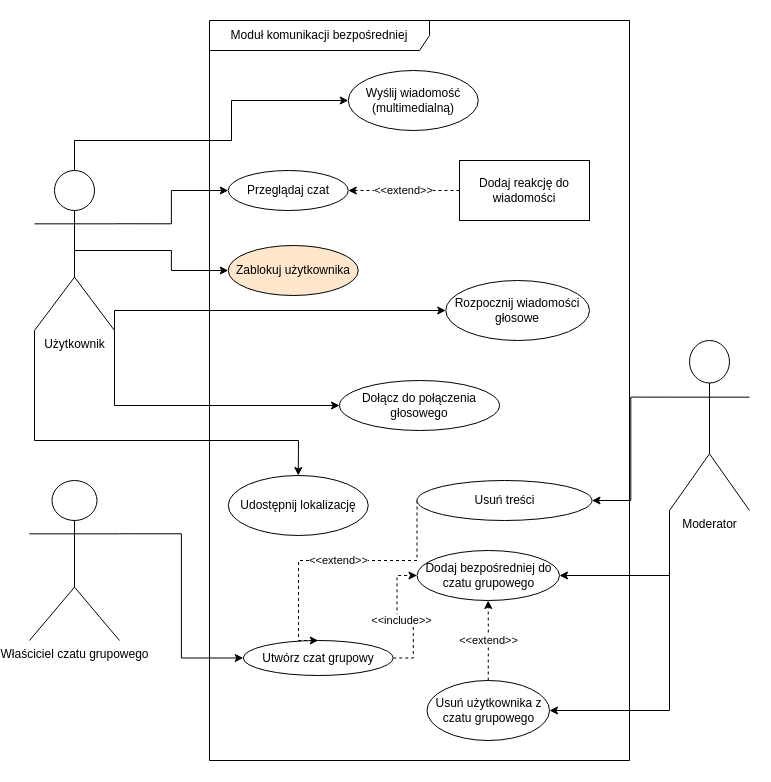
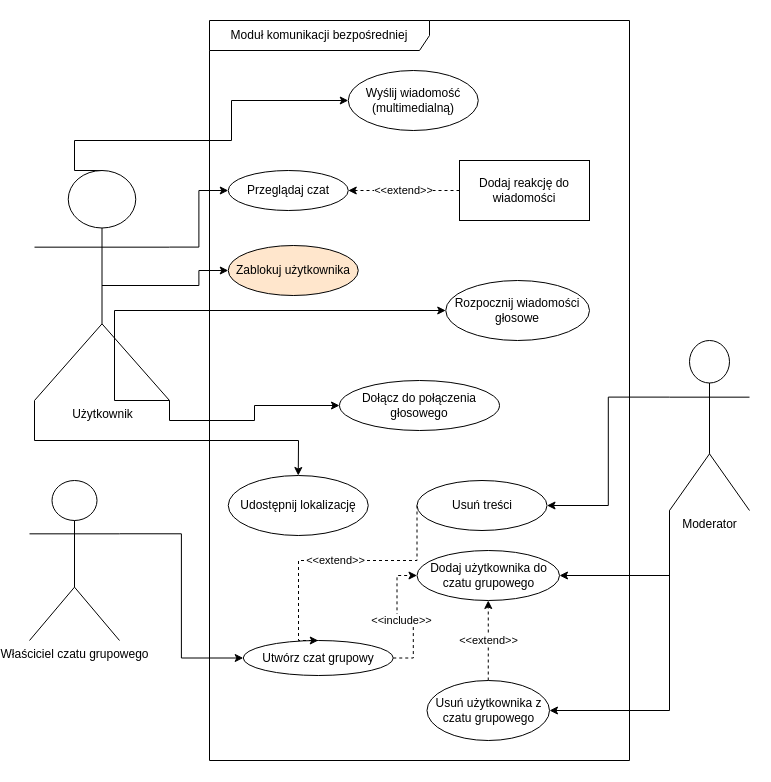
(75, 251) -> (102, 286)
(505, 501) -> (482, 506)
(489, 576) -> (489, 576)
